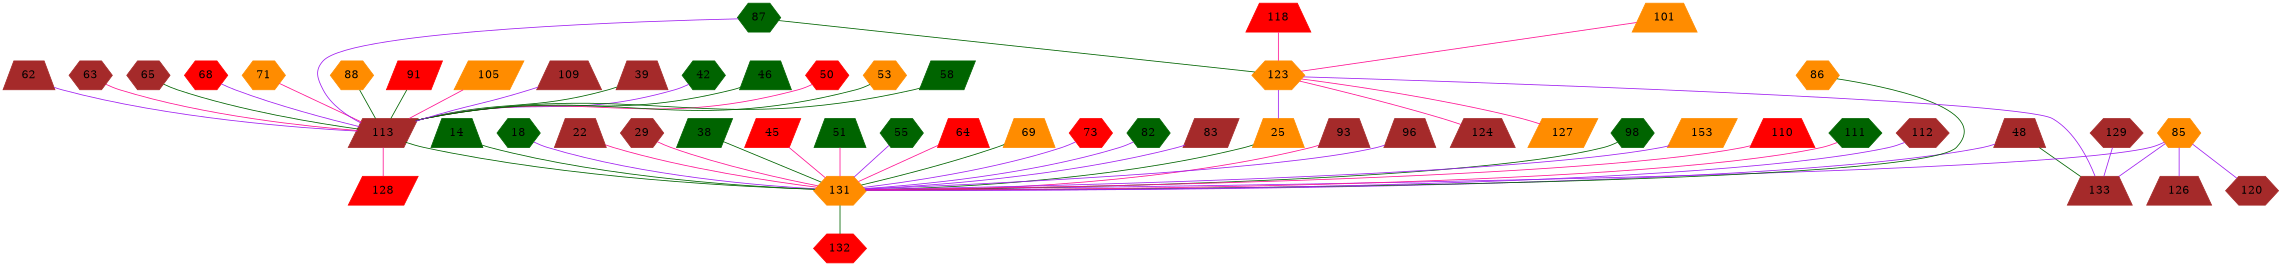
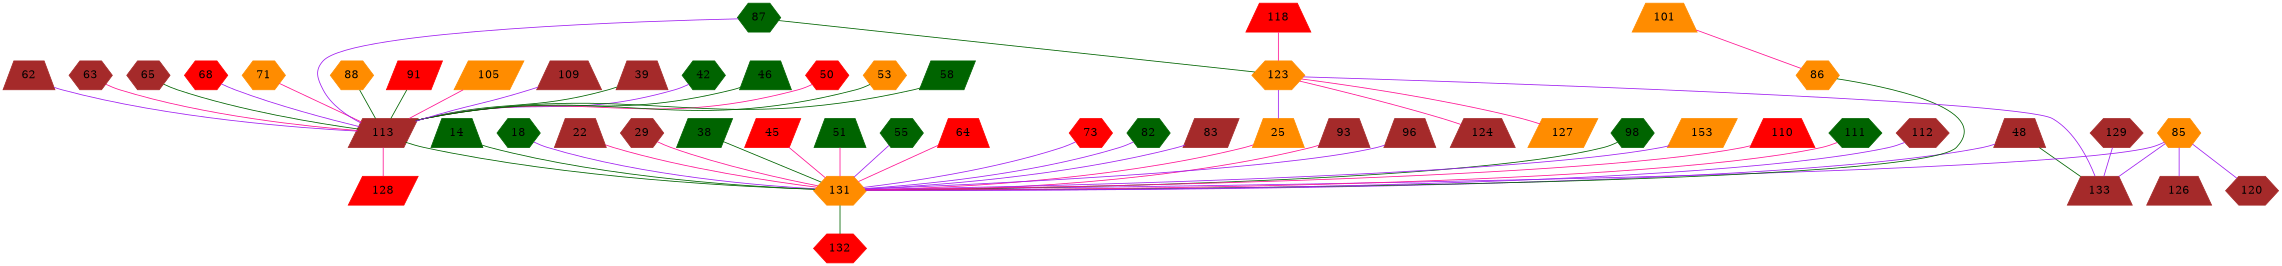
(1469, 47) -> (1749, 49)
(1029, 133) -> none
(1119, 171) -> (1119, 171)
